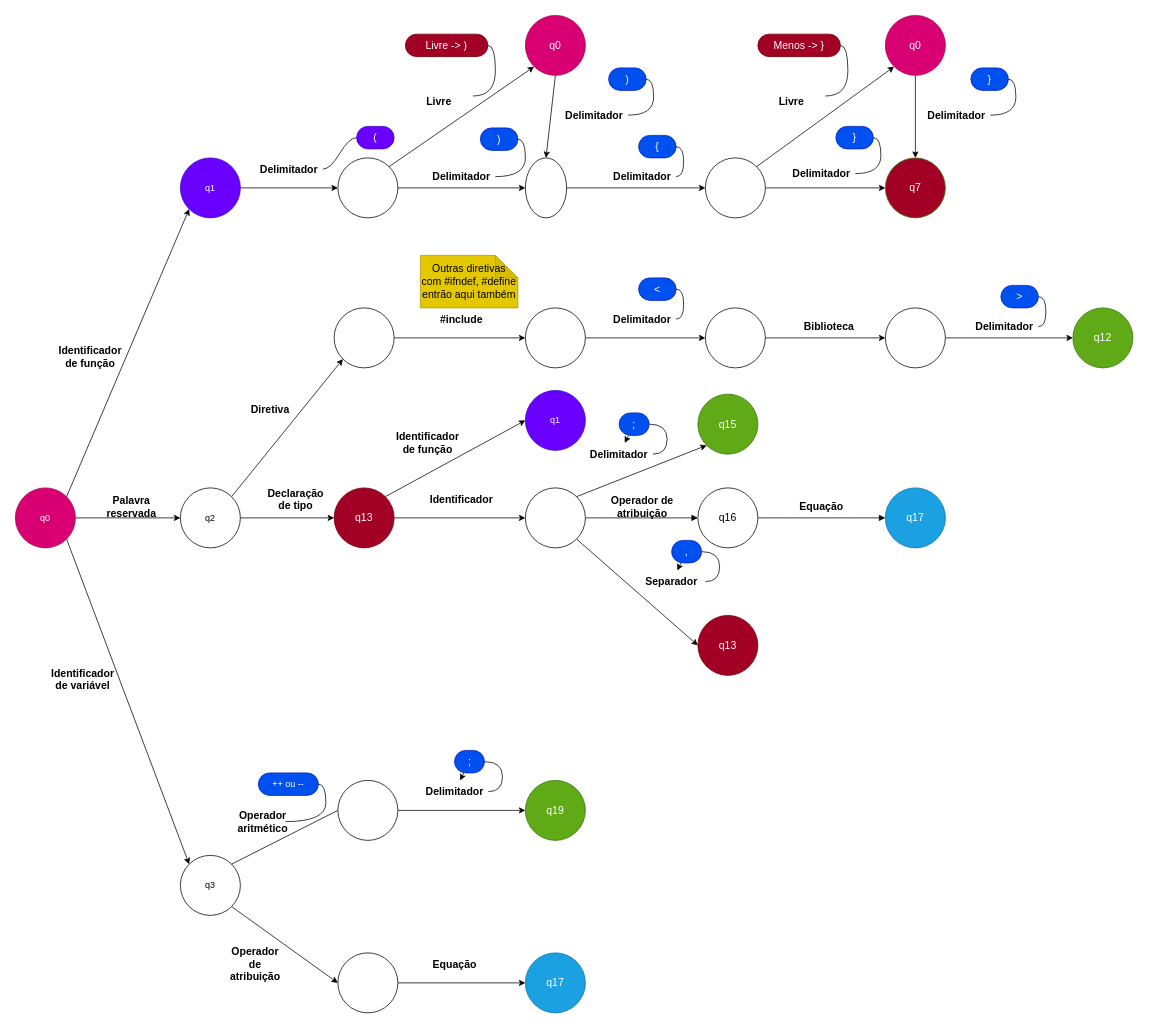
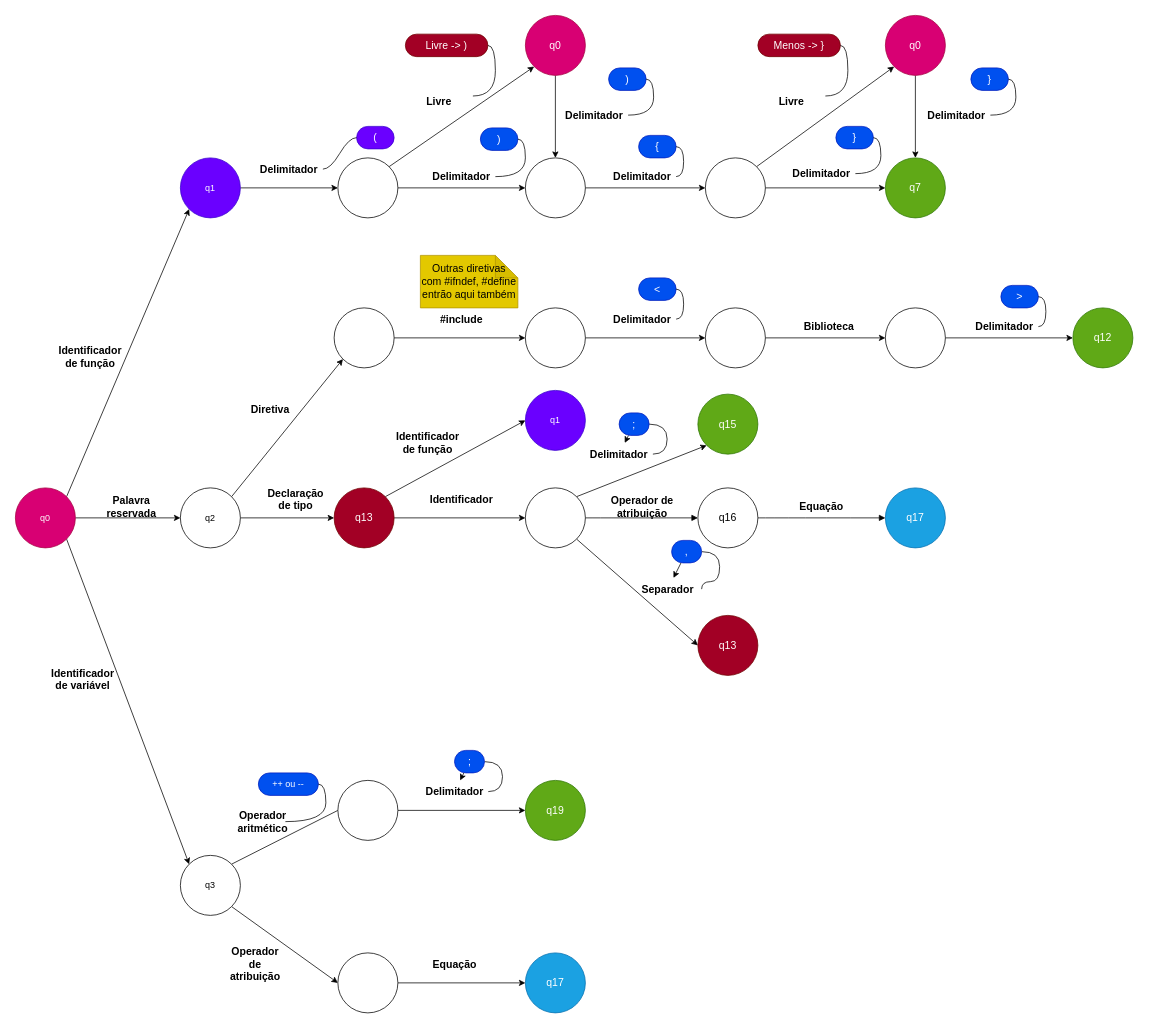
(546, 188) -> (555, 188)
(915, 188) -> (915, 188)
(672, 582) -> (668, 589)
